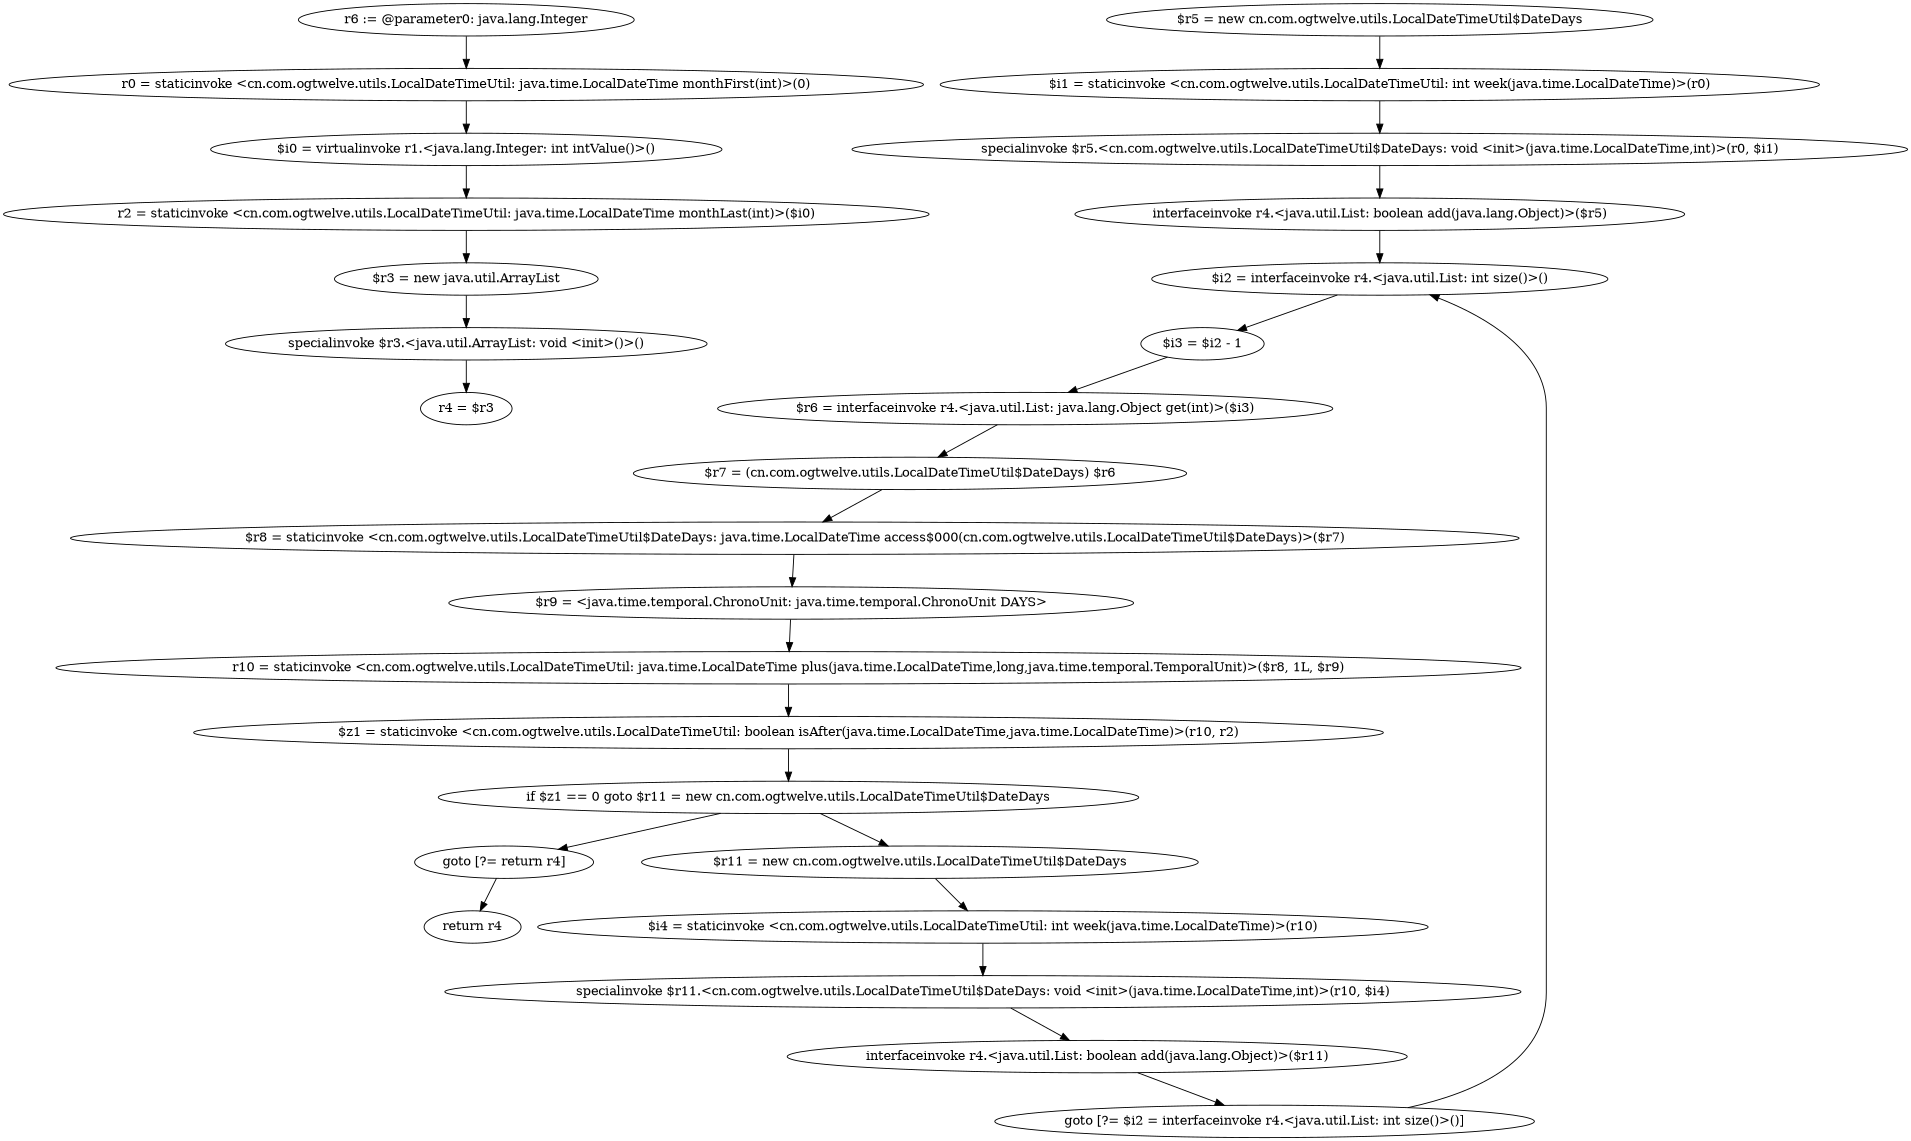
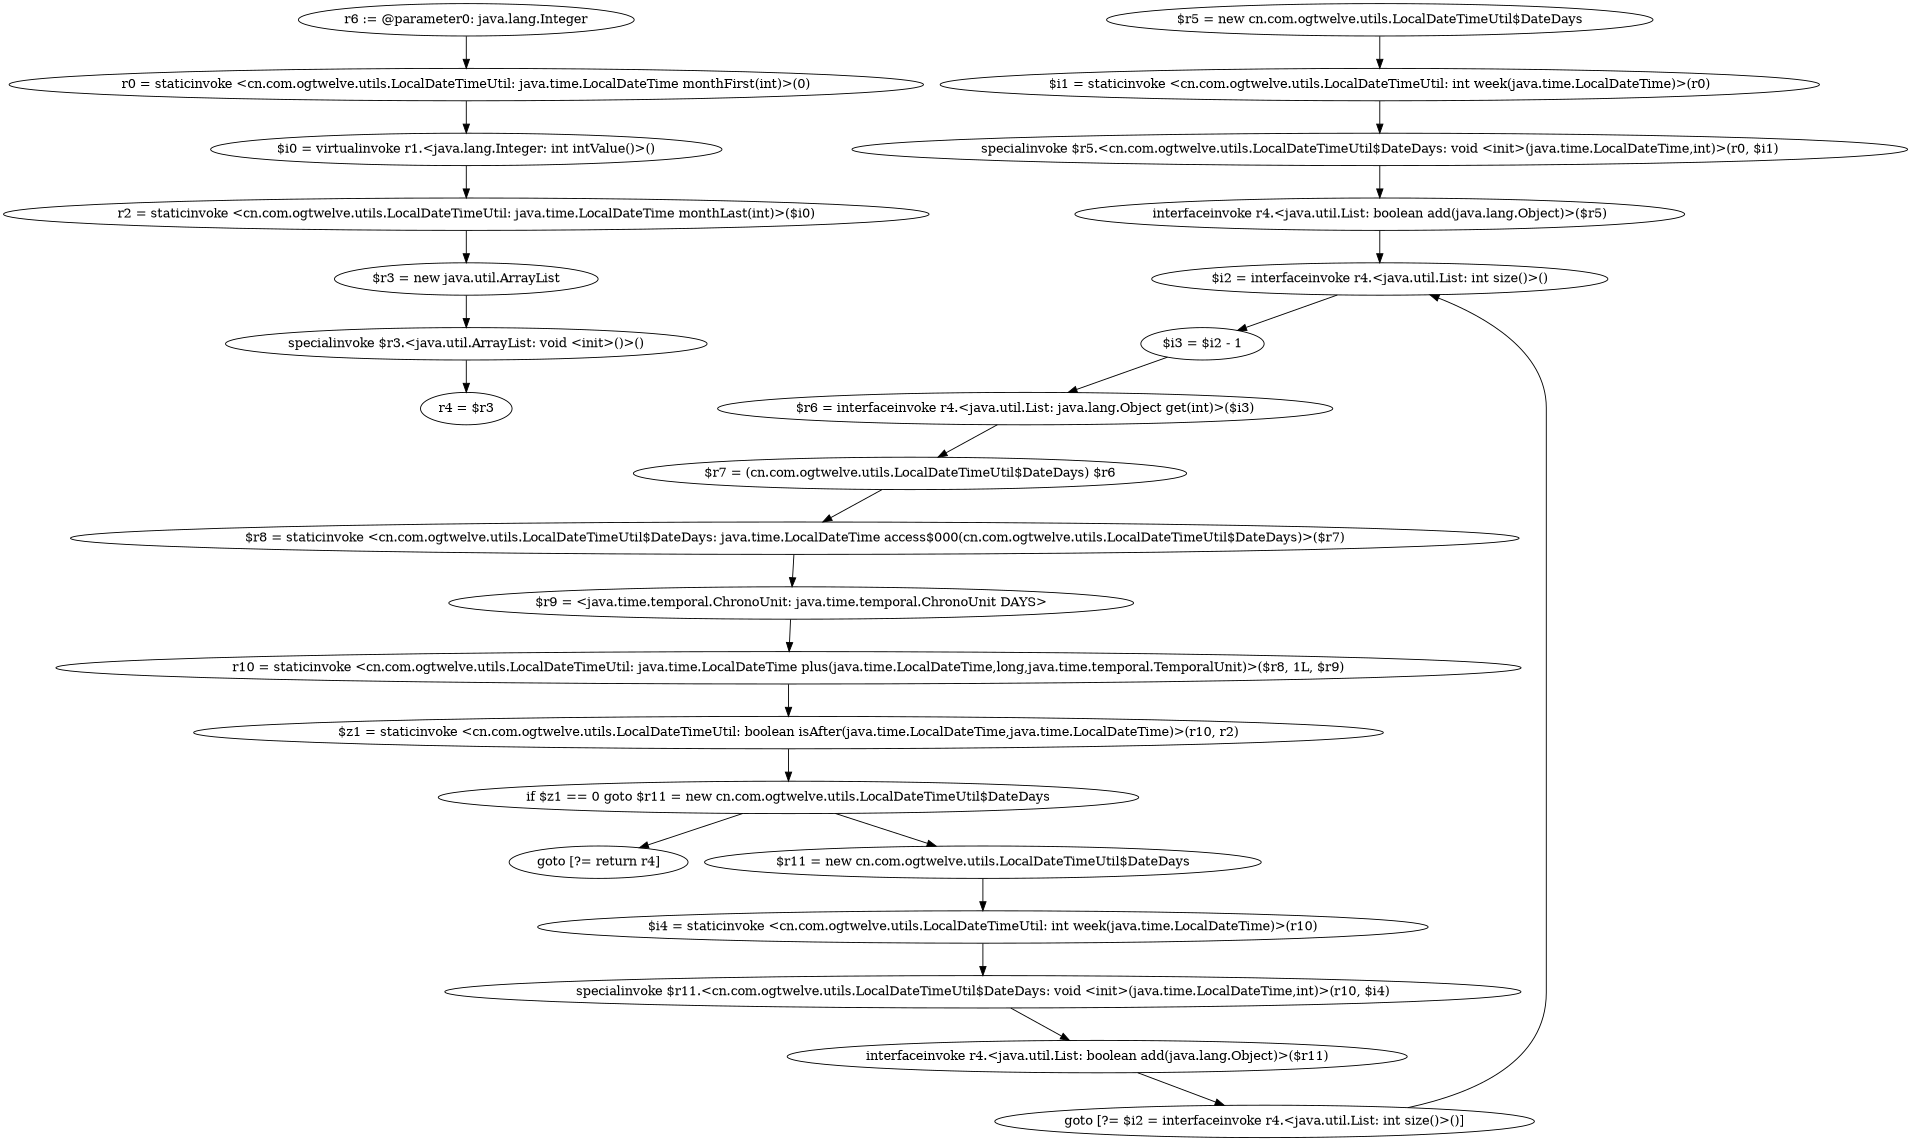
(473, 927) -> none
